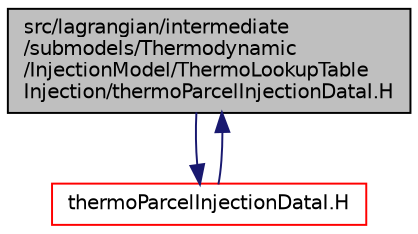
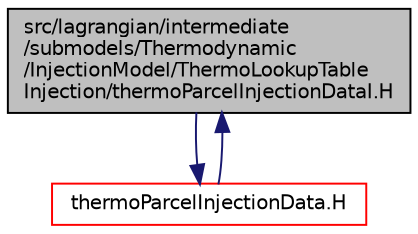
(209, 204) -> (209, 204)
